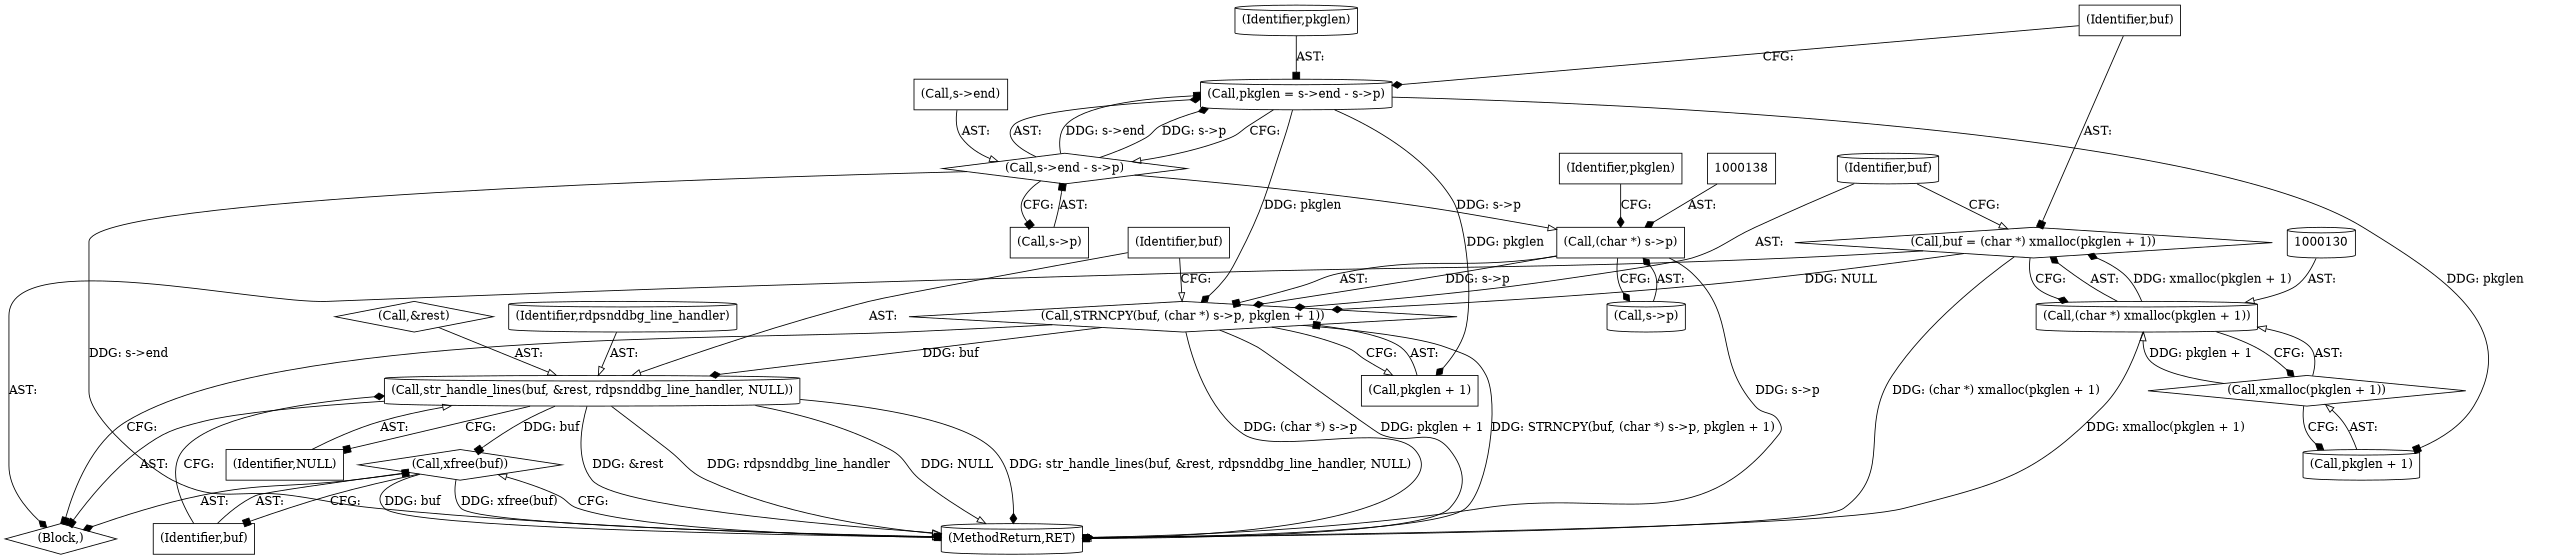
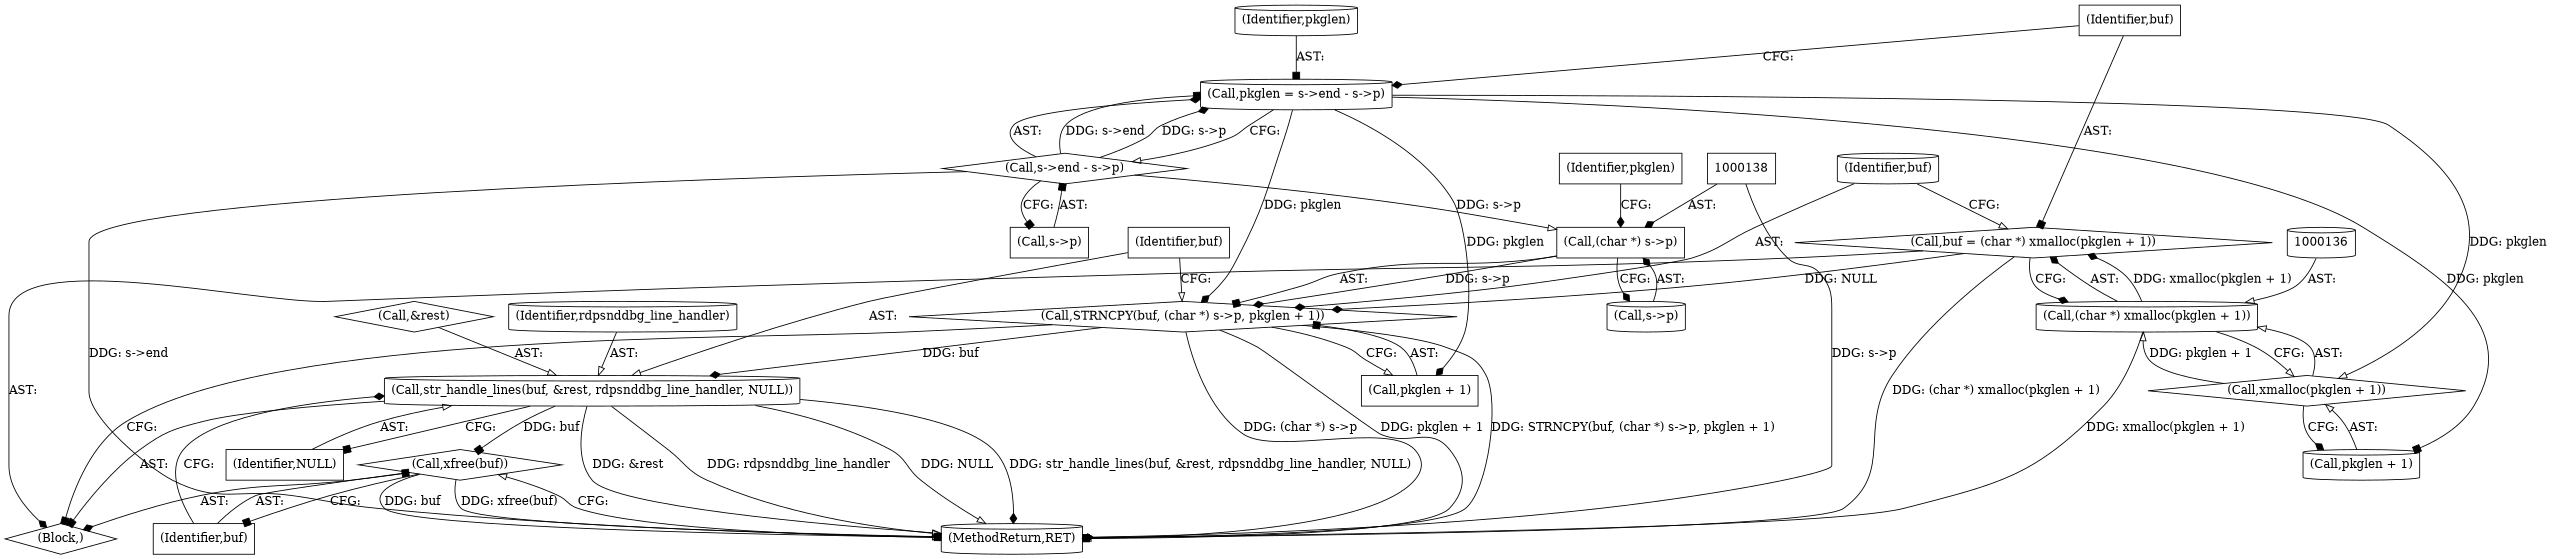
(961, 95) -> none
none -> (2061, 102)
(2321, 243) -> (2321, 243)
(2255, 347) -> (2255, 347)
(1556, 503) -> (1623, 506)
